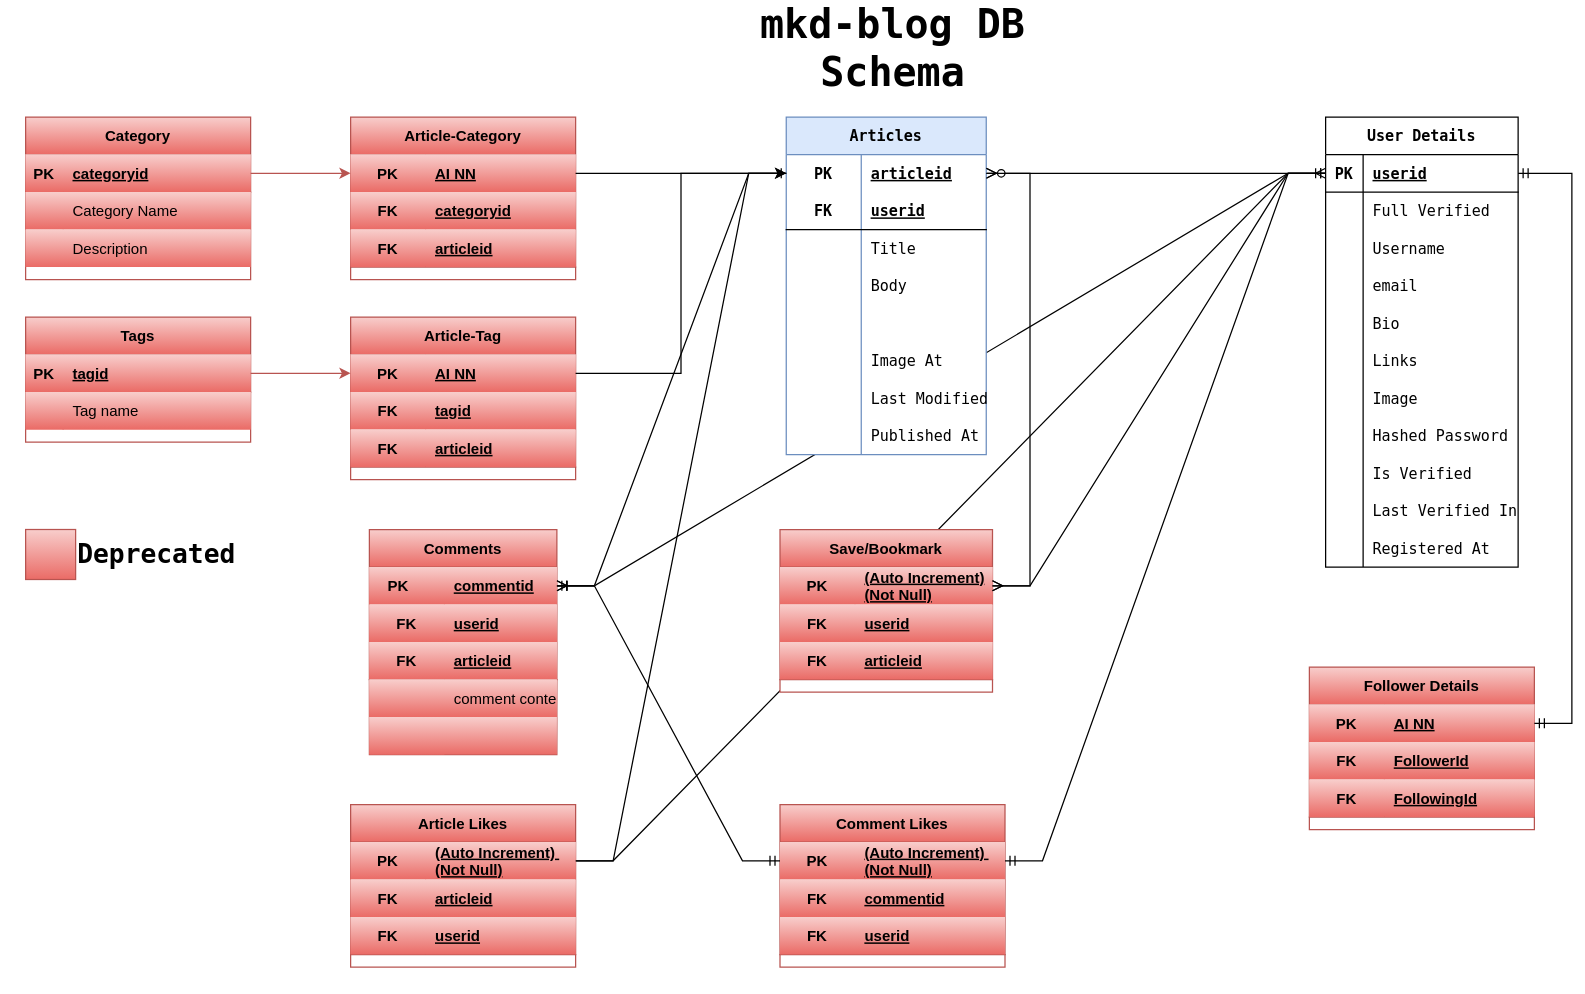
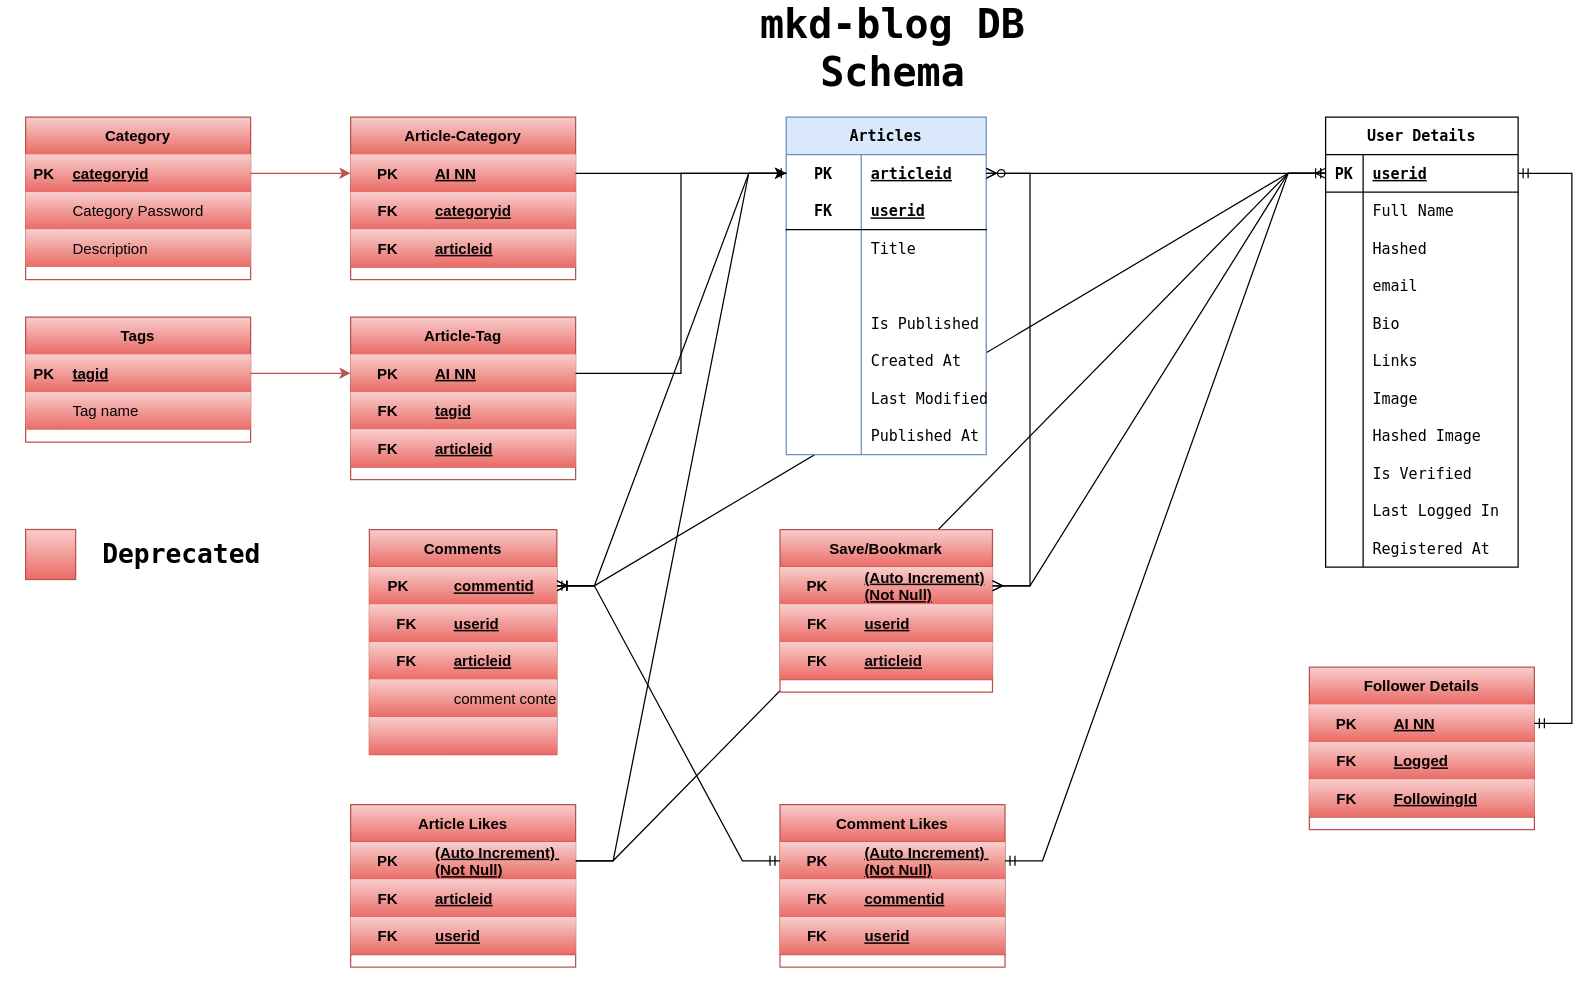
(125, 211) -> (142, 211)
(1417, 211) -> (1404, 211)
(1406, 249) -> (1398, 249)
(924, 286) -> none
none -> (924, 323)
(902, 361) -> (911, 361)
(1434, 436) -> (1421, 436)
(1432, 511) -> (1427, 511)
(157, 554) -> (182, 554)
(1432, 761) -> (1419, 761)
